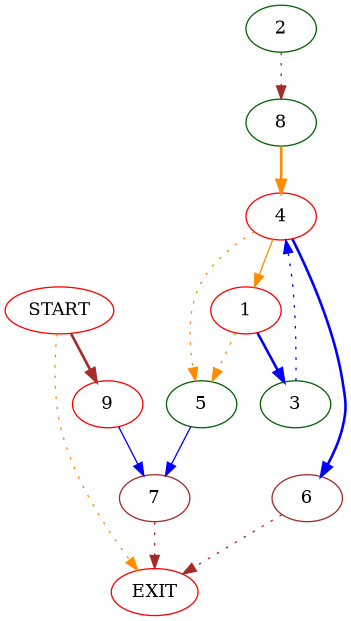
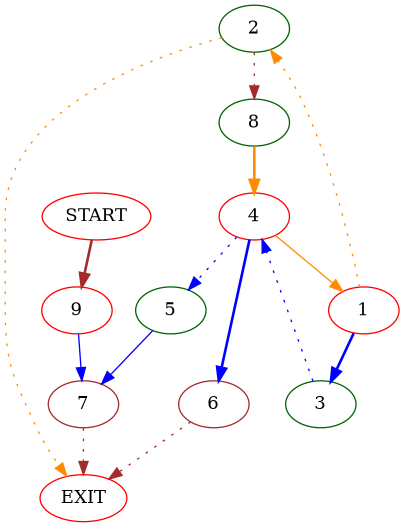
(198, 288) -> (217, 259)
(227, 351) -> (329, 170)
(69, 454) -> (8, 197)
